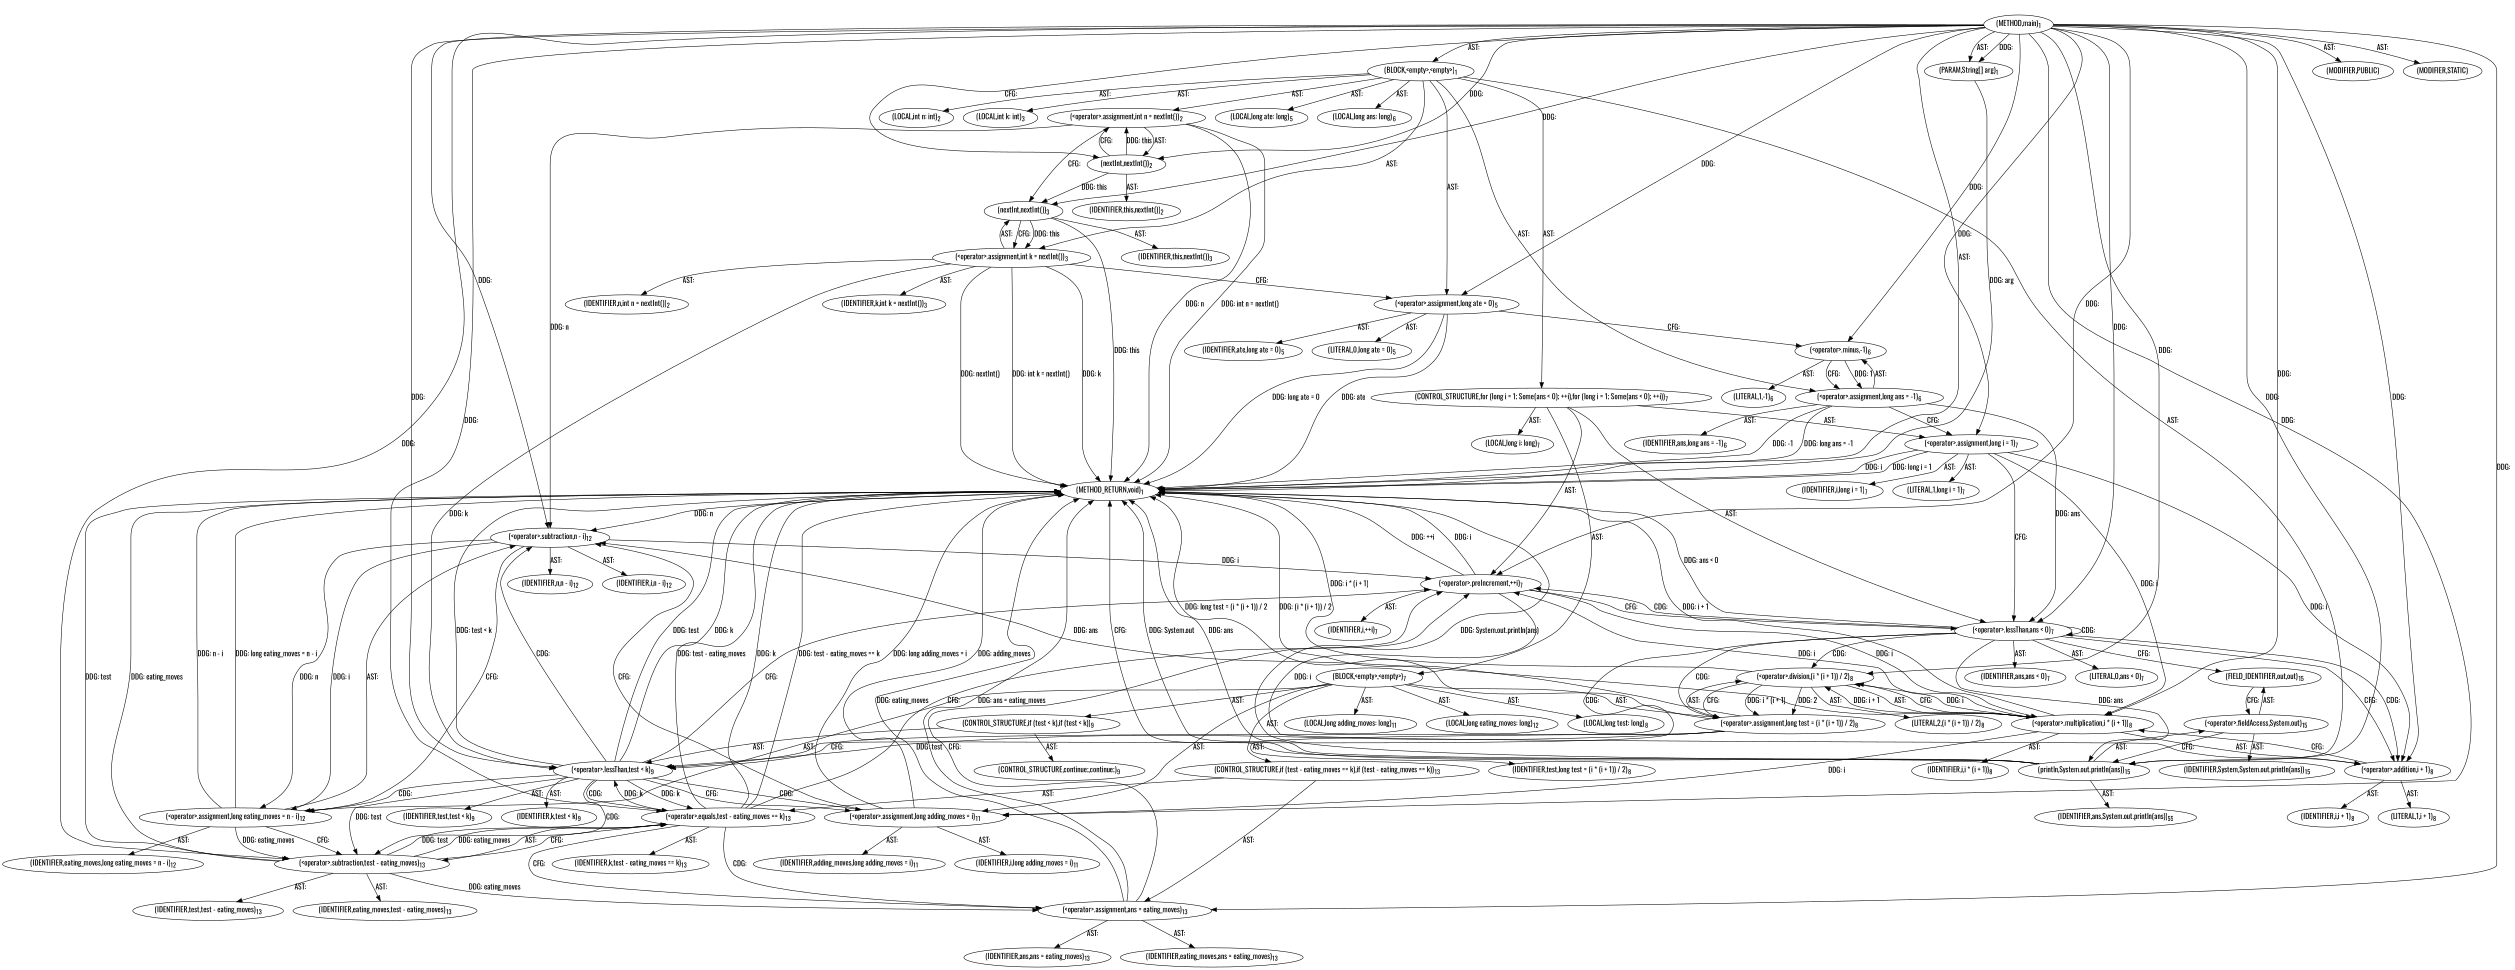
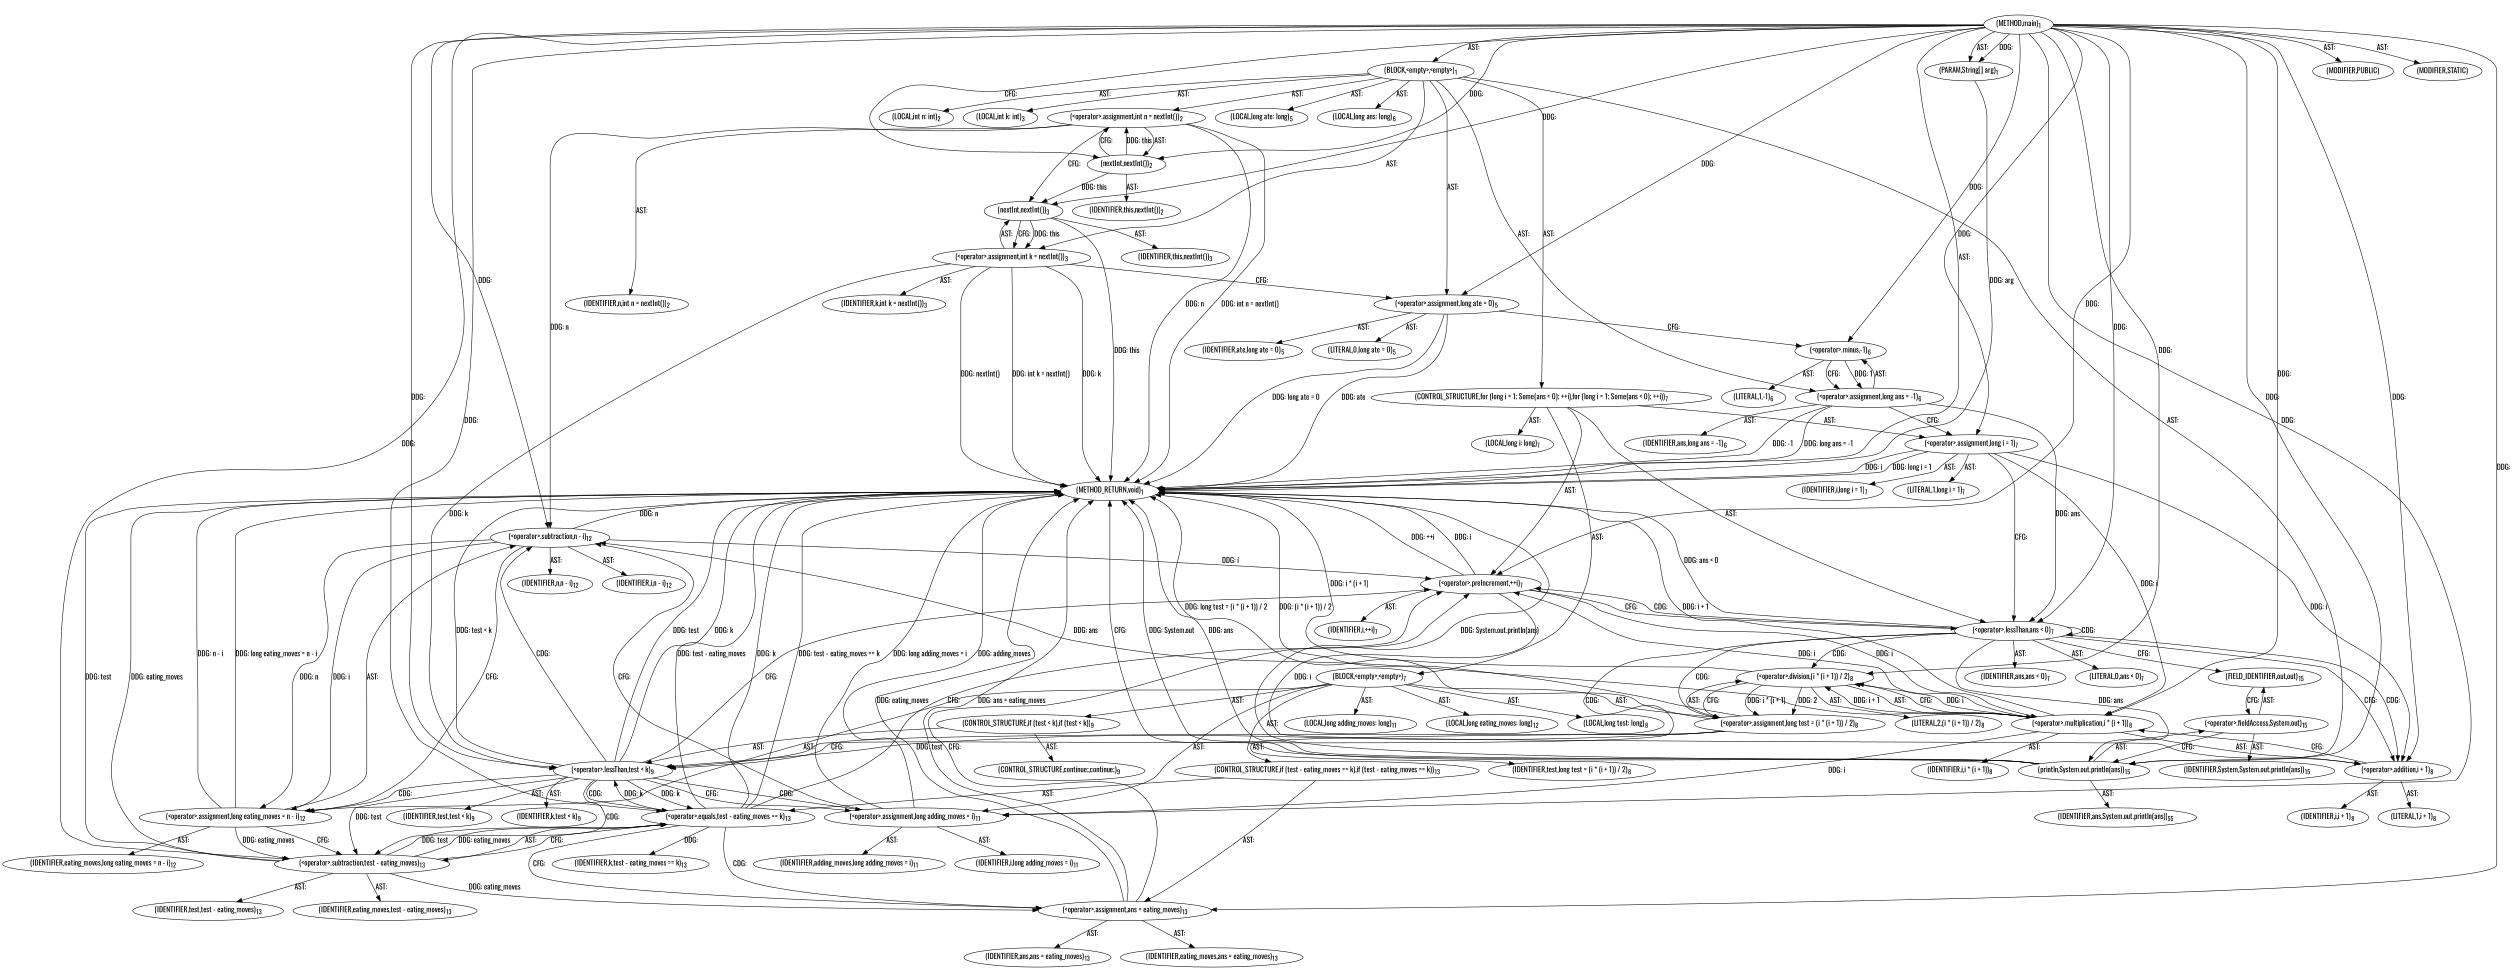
(788, 265) -> (787, 132)
(734, 506) -> (812, 498)
(692, 841) -> (692, 841)
